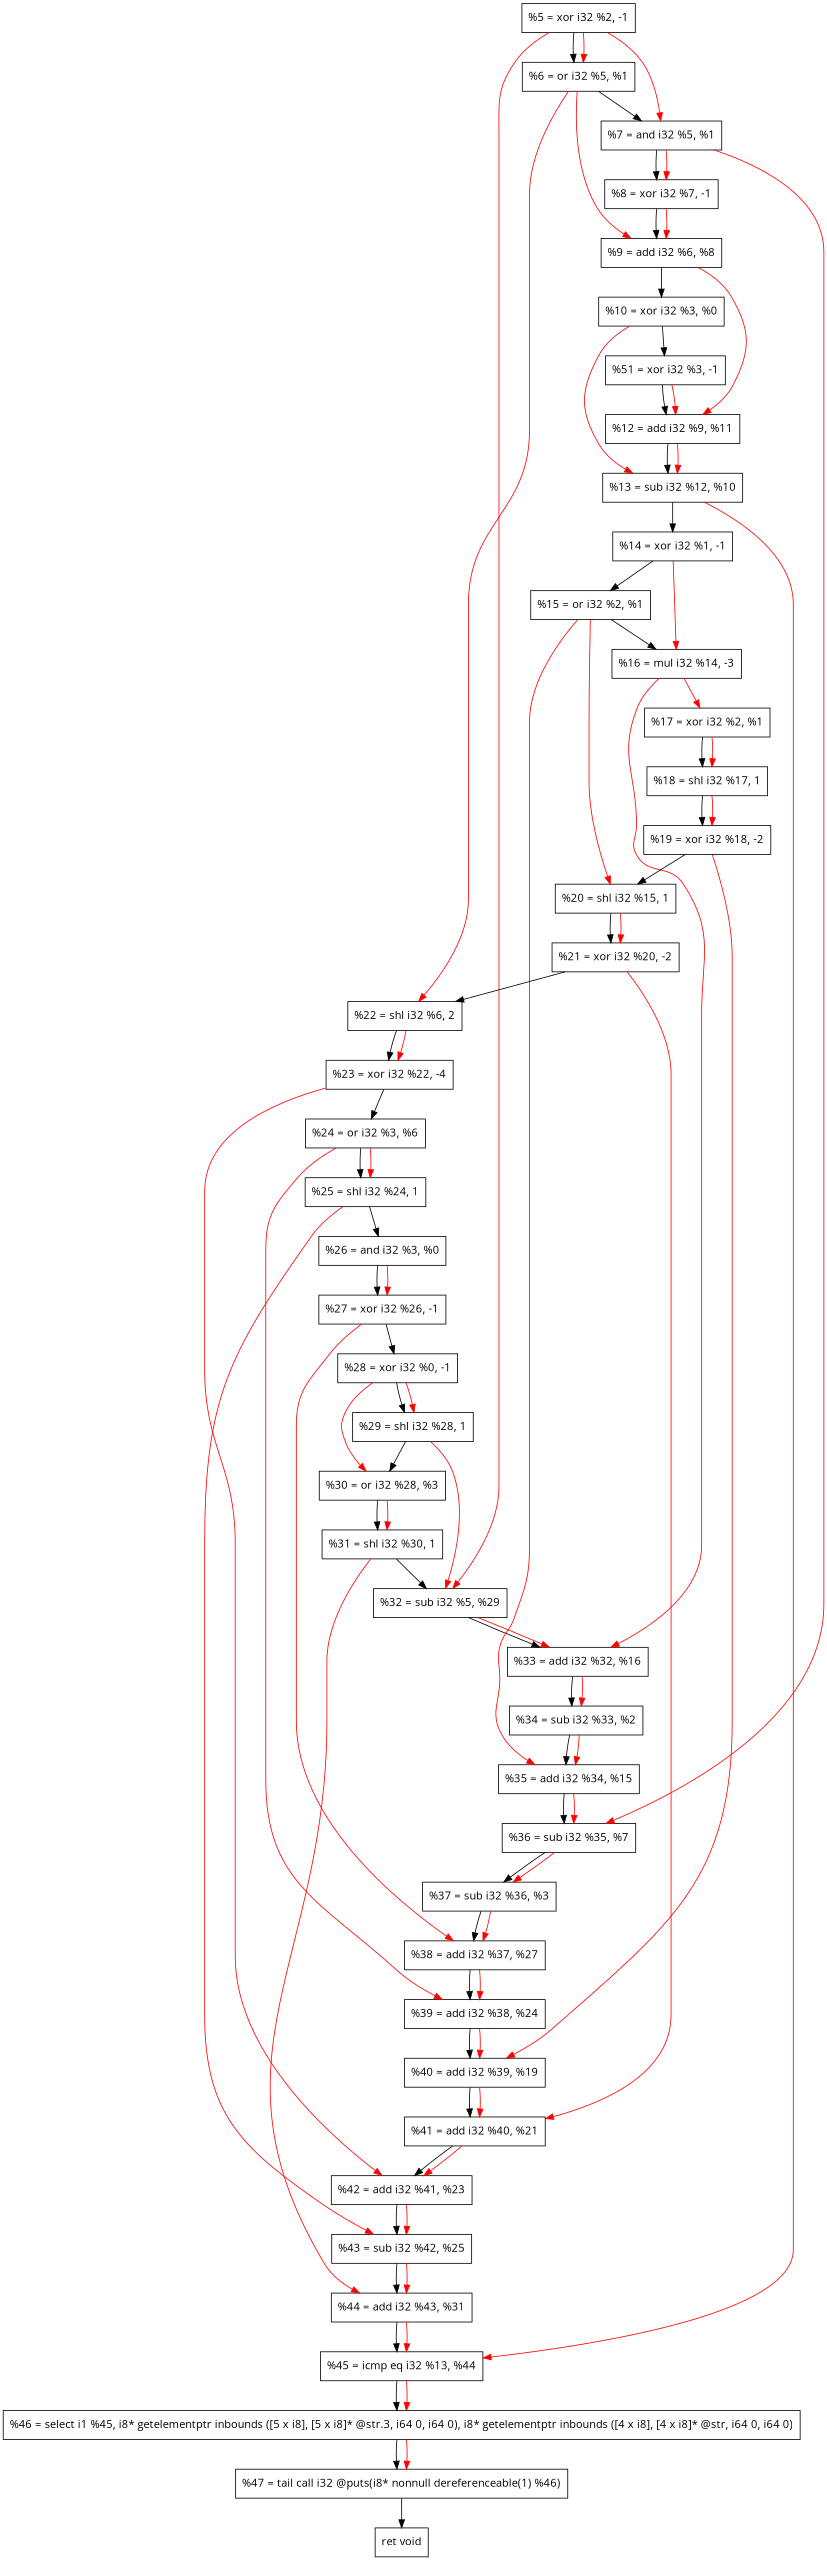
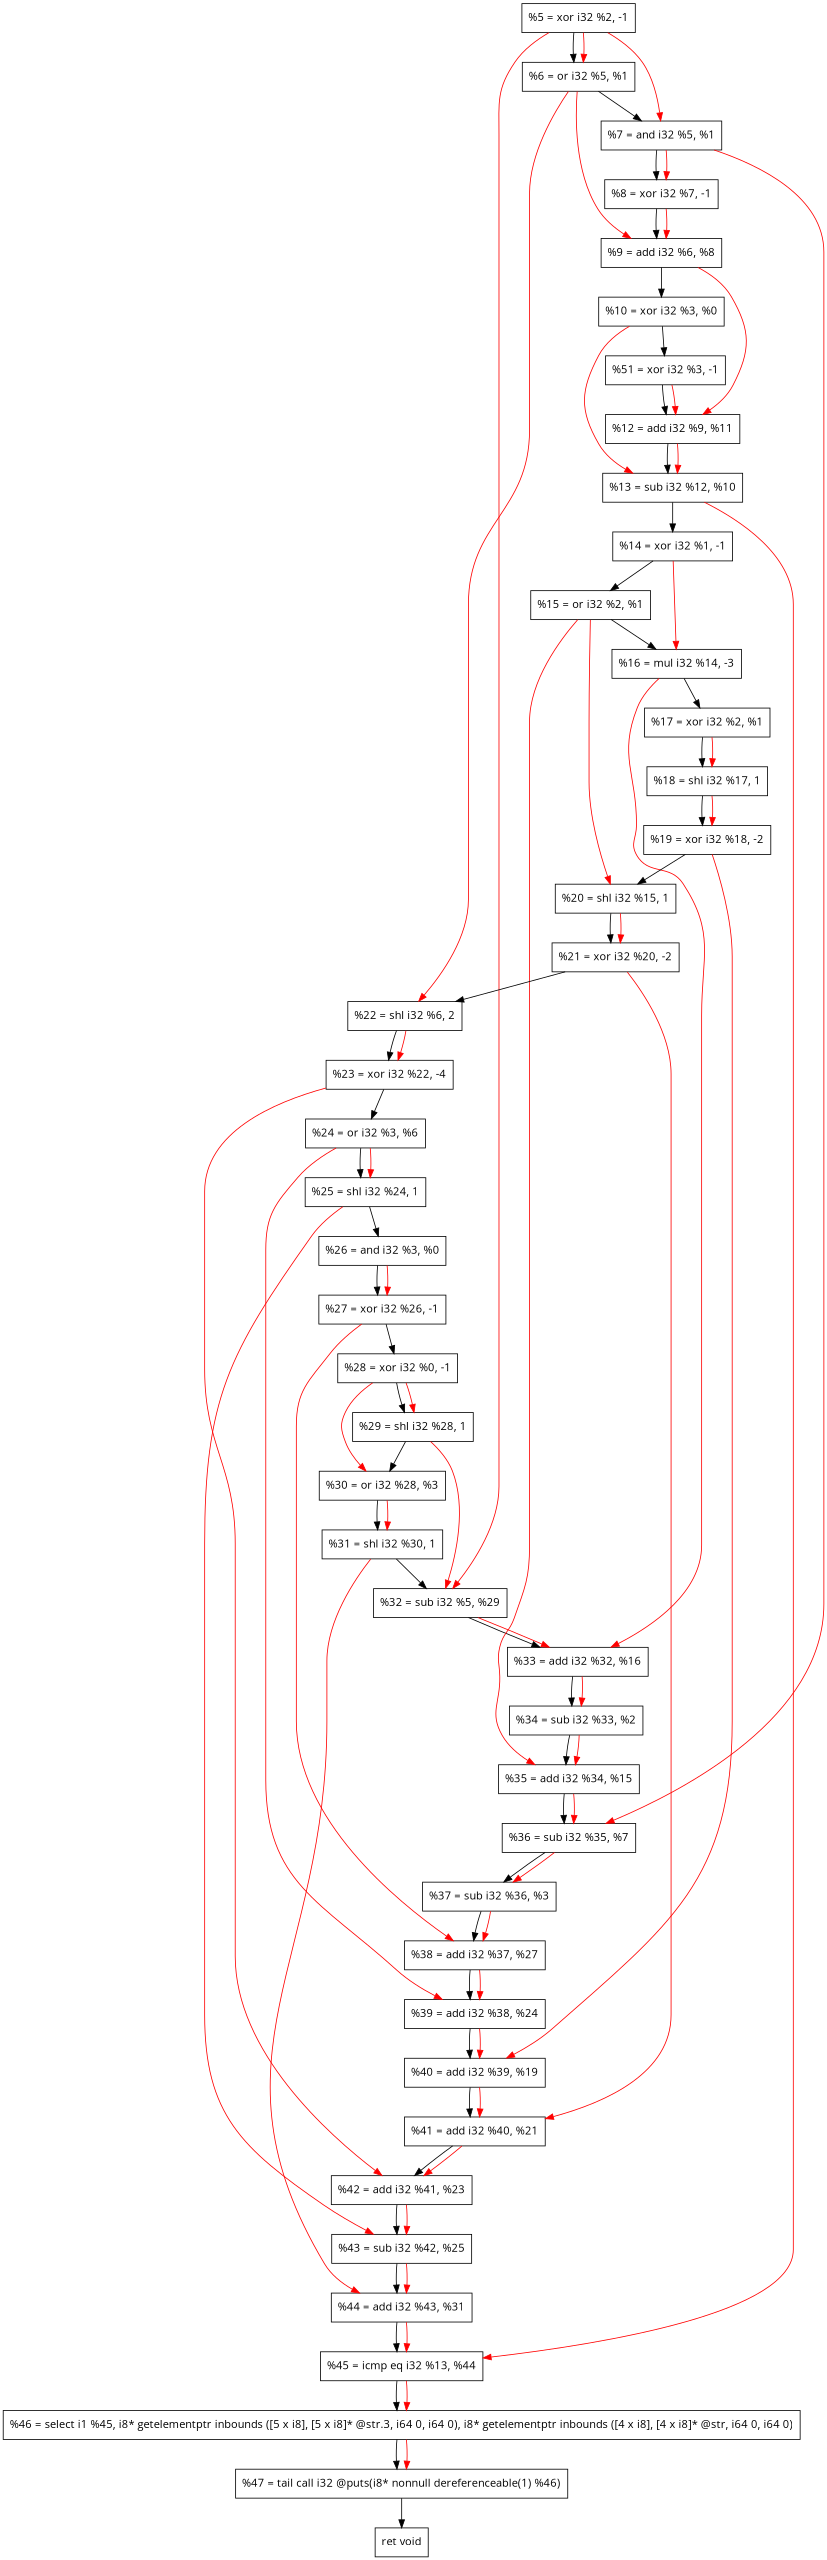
(690, 690) -> (690, 690)
